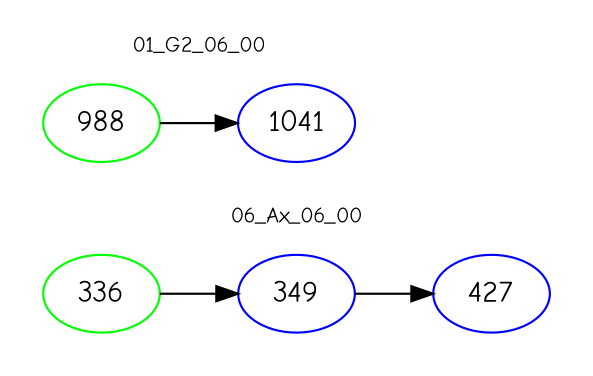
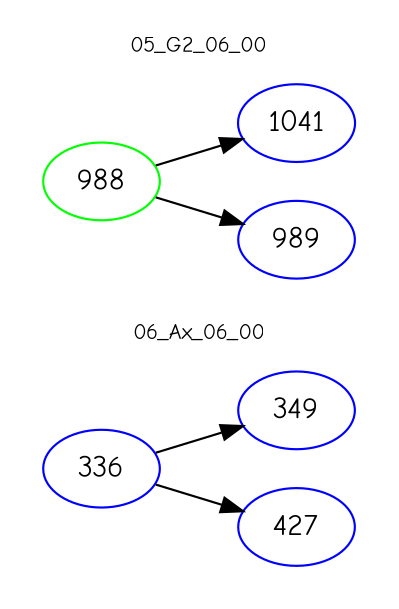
(199, 46) -> (199, 46)
none -> (297, 240)
(102, 294) -> (102, 469)
(383, 294) -> (189, 495)
